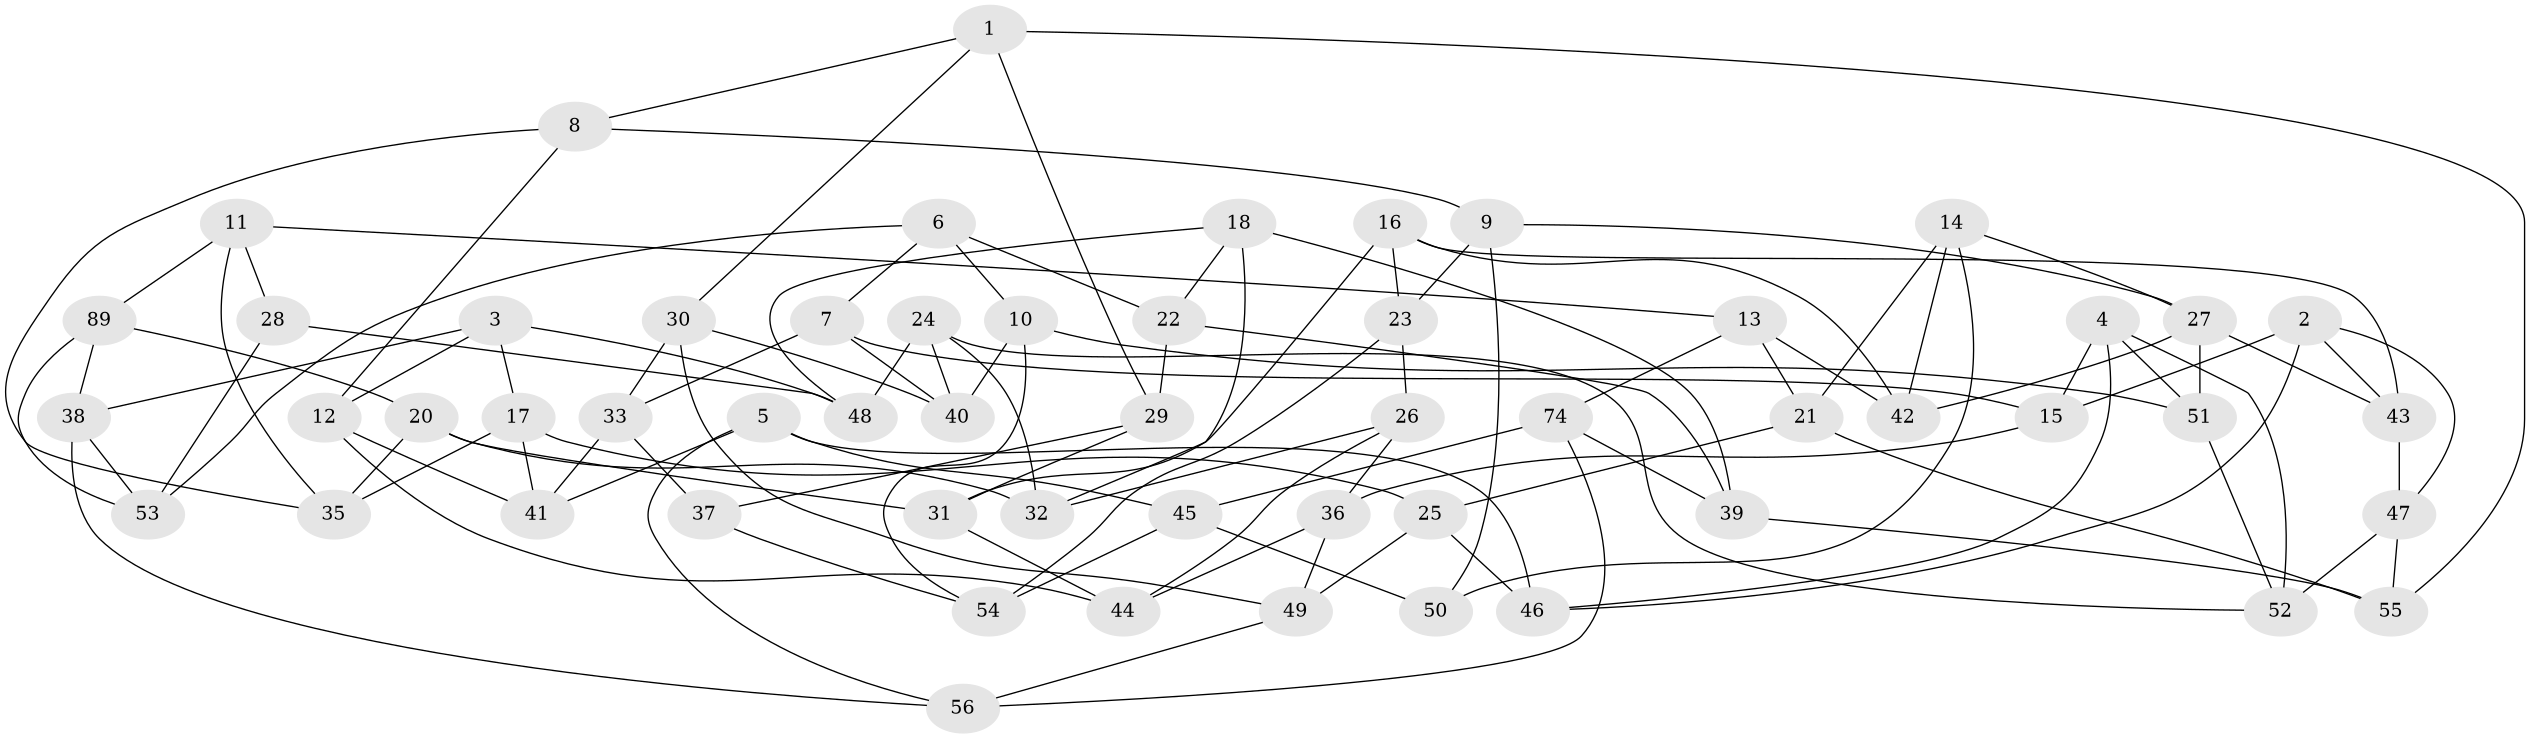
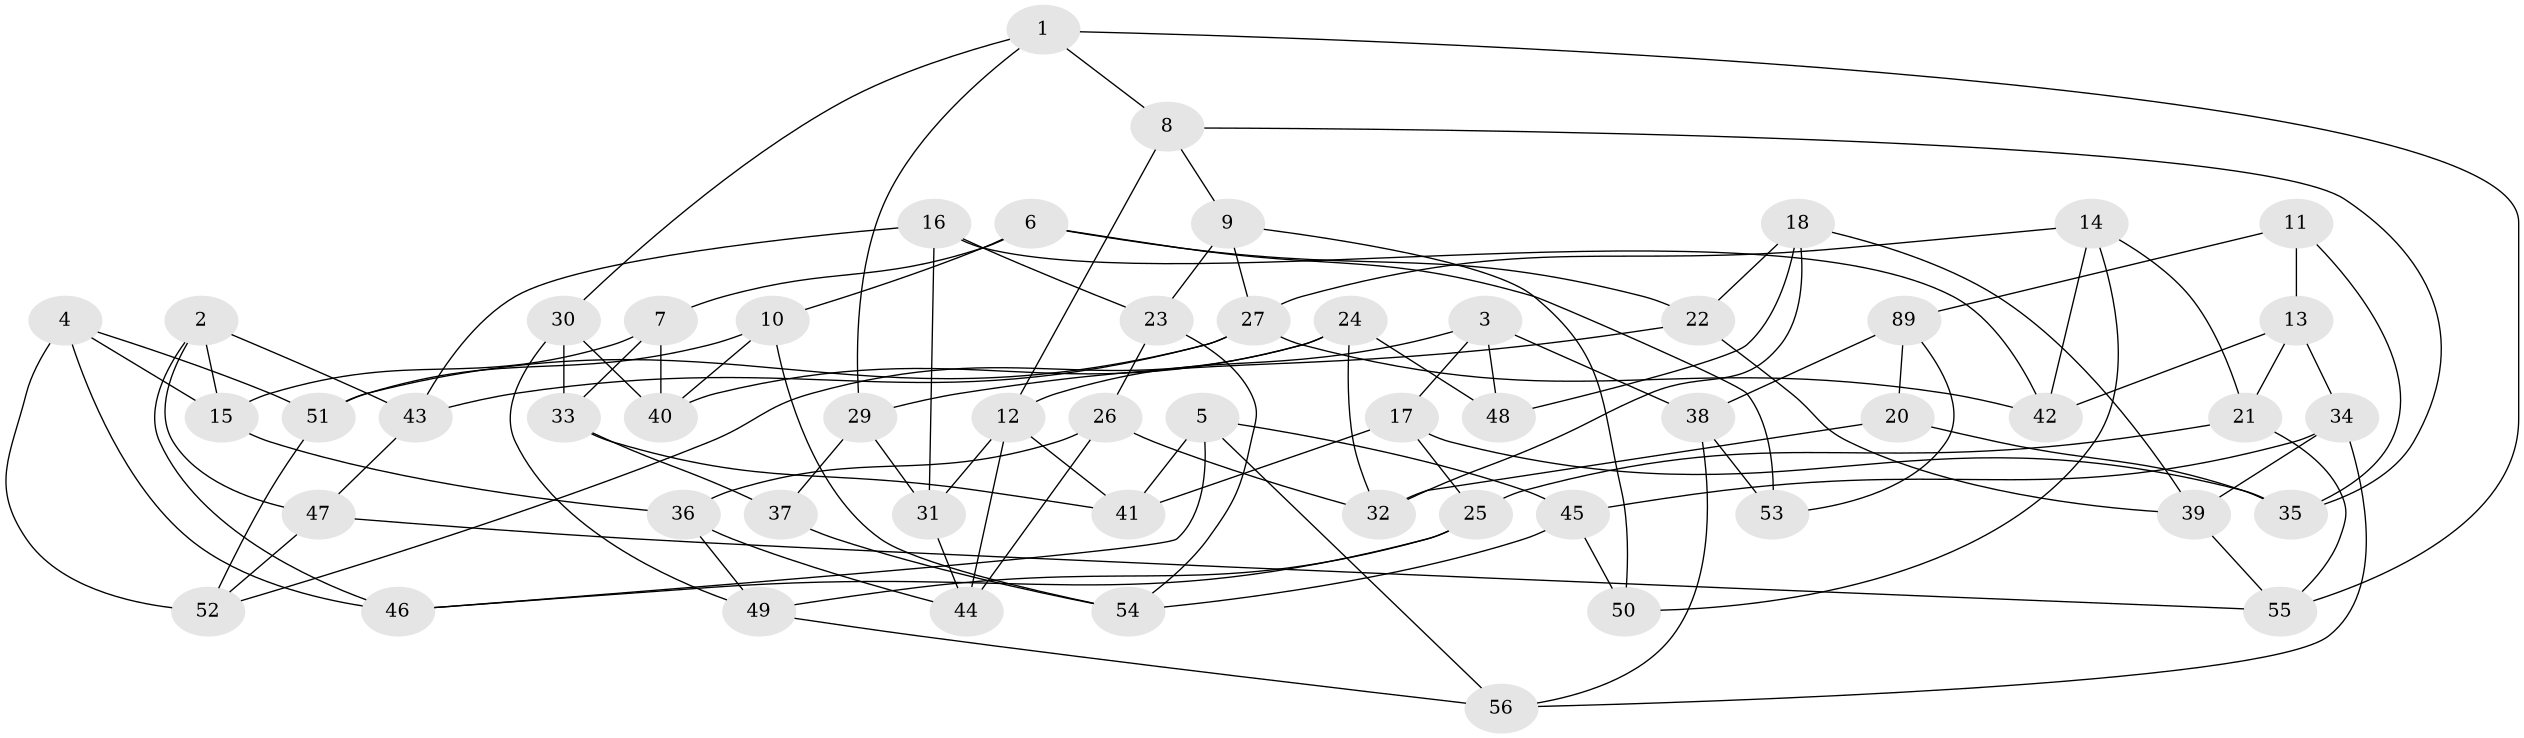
(273, 321) -> none
(1556, 418) -> (2342, 418)
(687, 478) -> (965, 470)
